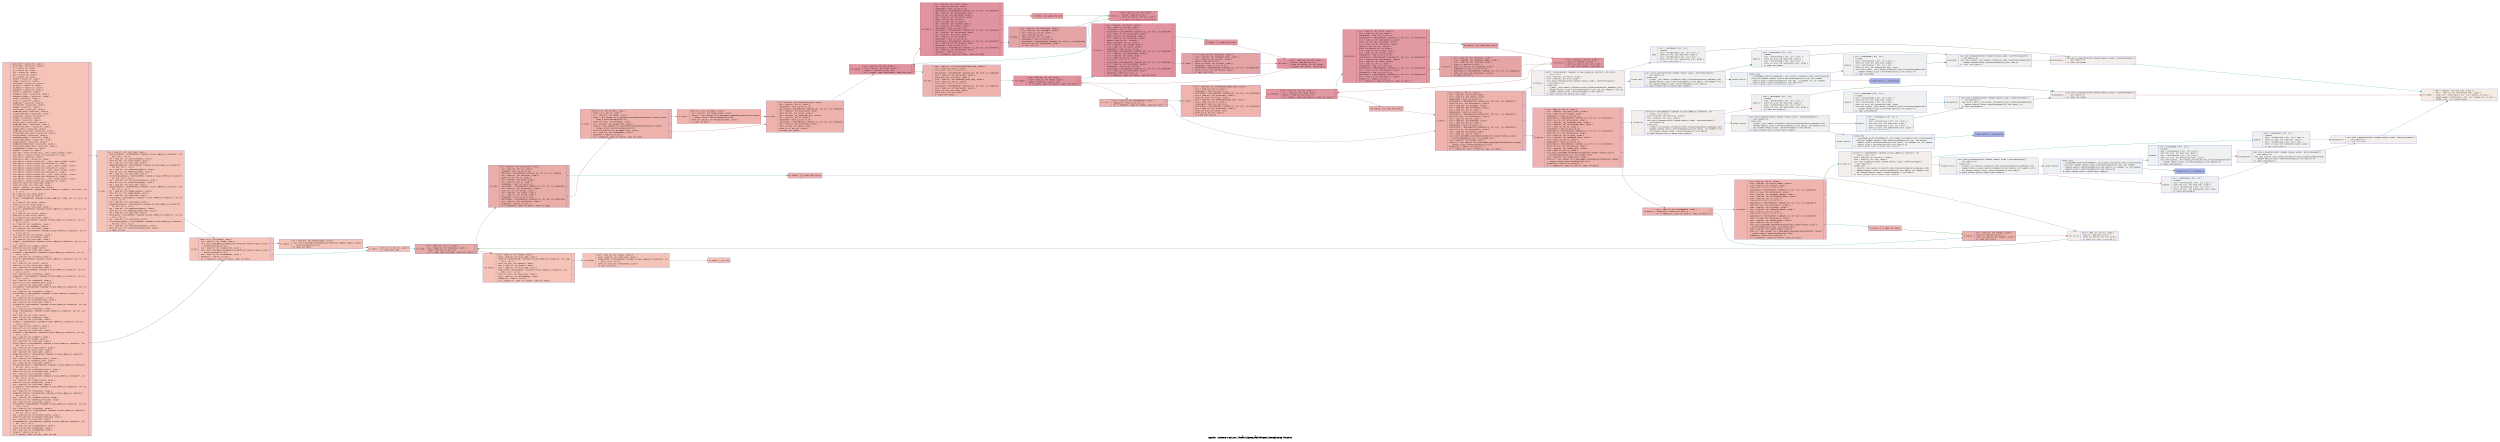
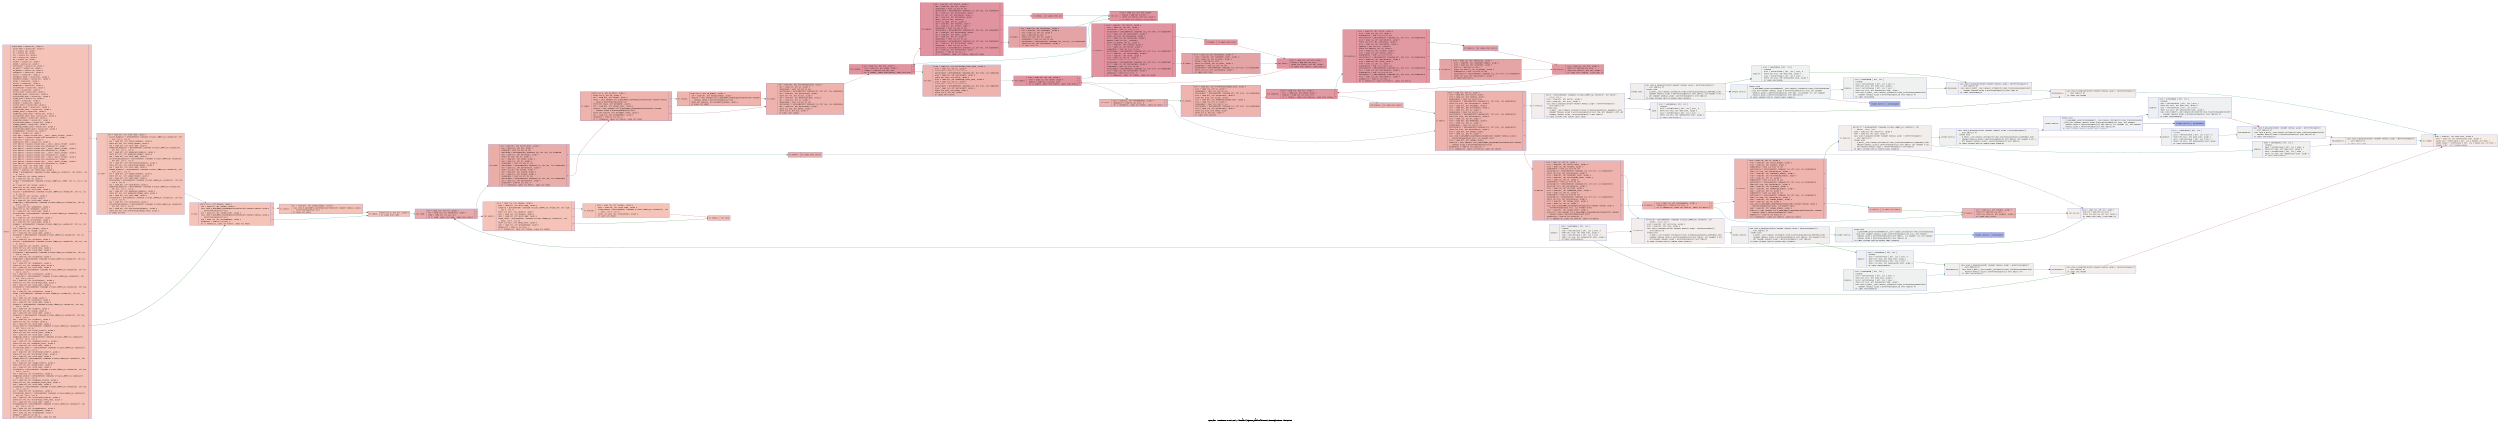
(1737, 111) -> (1618, 232)
none -> (641, 222)
